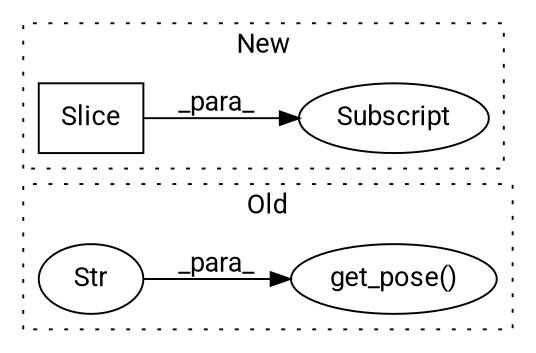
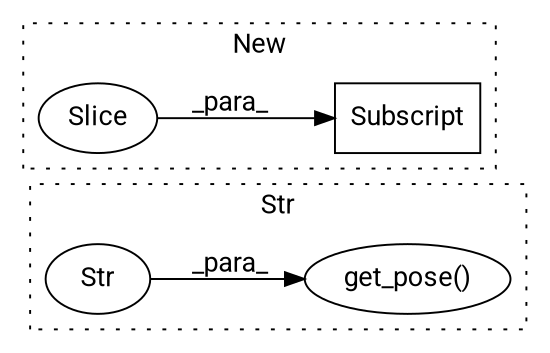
(91, 118) -> (98, 118)
(394, 118) -> (408, 118)
(268, 206) -> (278, 206)
